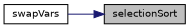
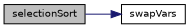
(81, 14) -> (98, 14)
